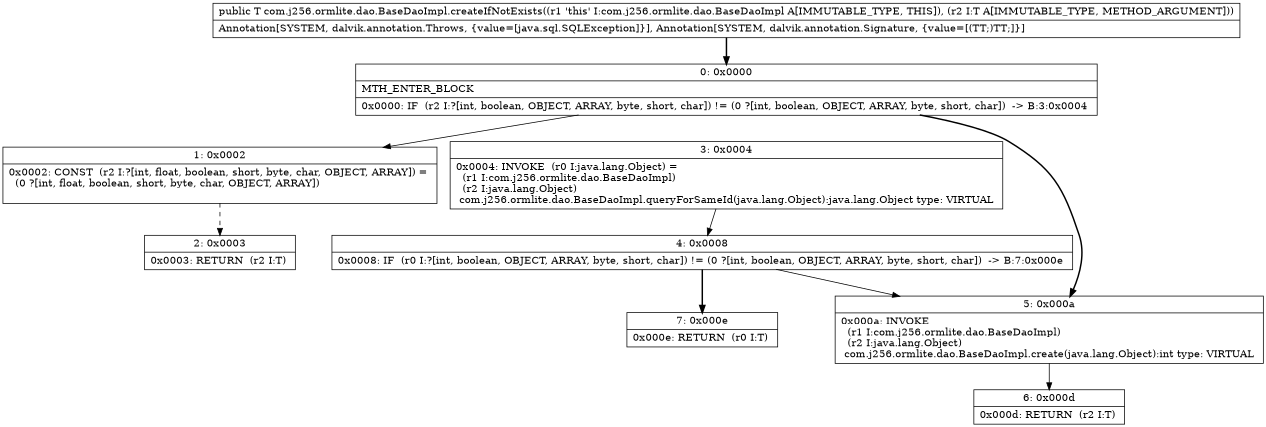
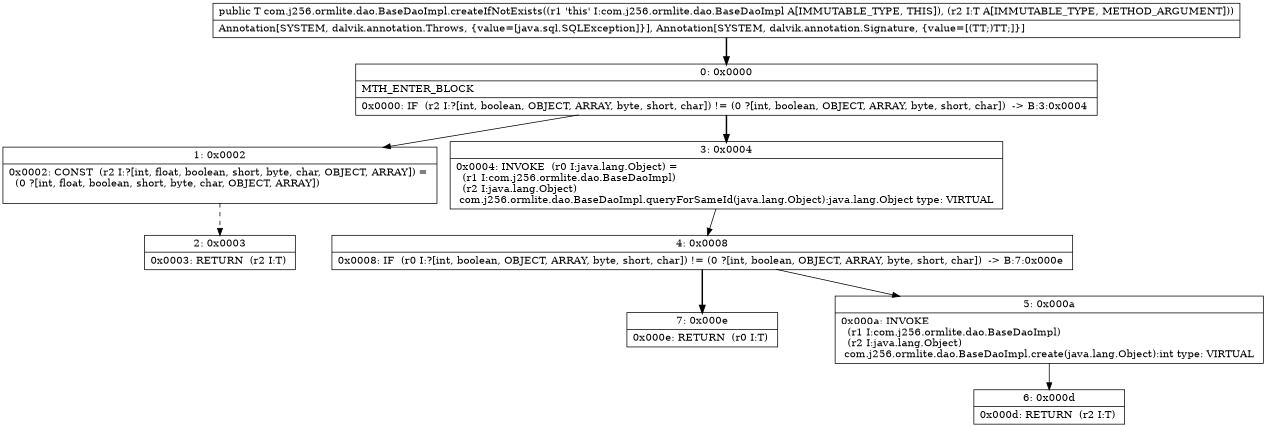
(1042, 166) -> (726, 125)
